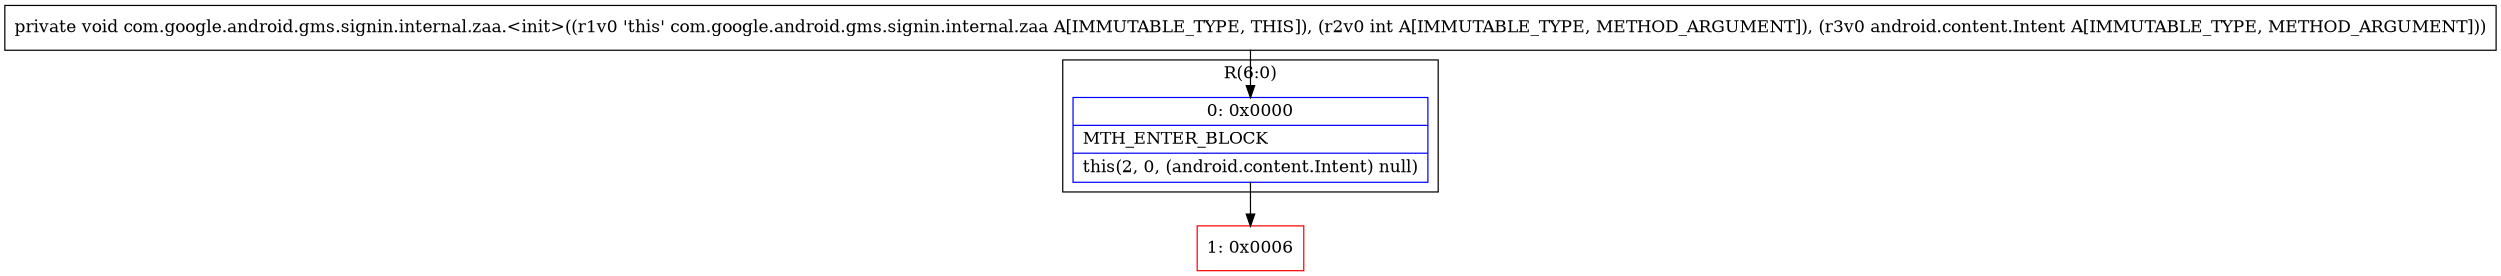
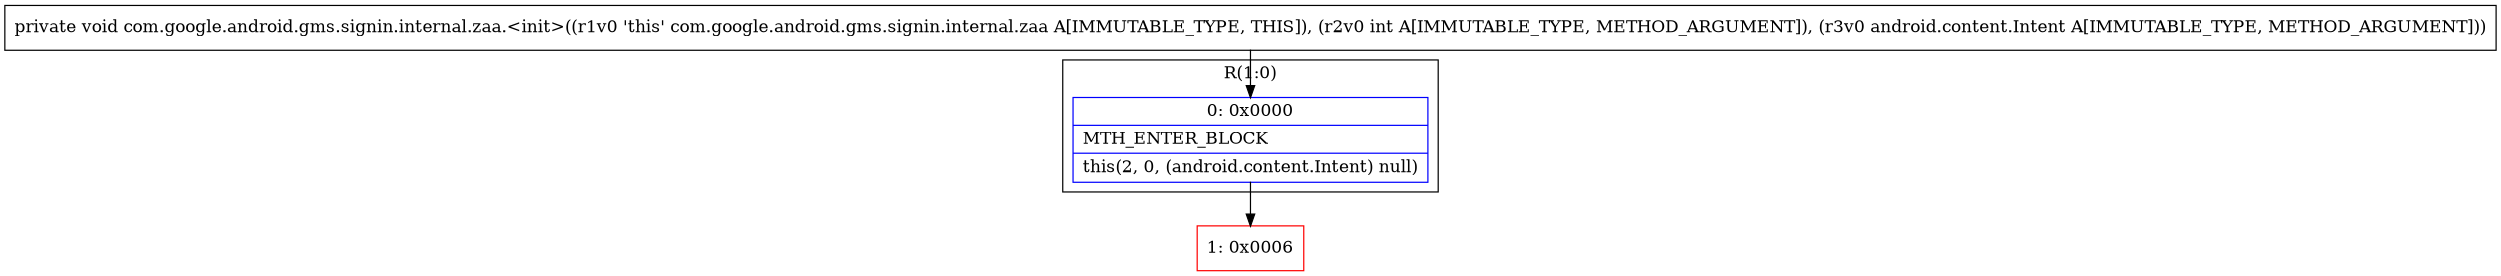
(1250, 74) -> (1250, 74)
